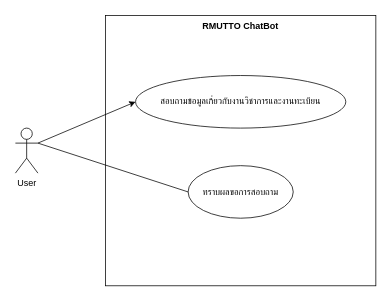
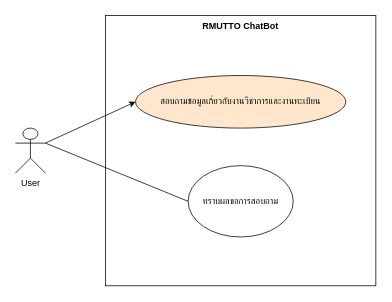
(240, 102) -> (240, 102)
(27, 150) -> (30, 150)
(240, 192) -> (240, 201)
